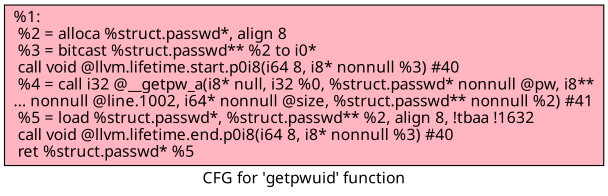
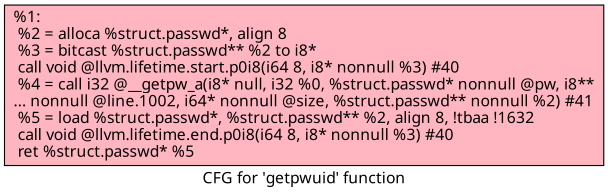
(166, 51) -> (166, 51)
